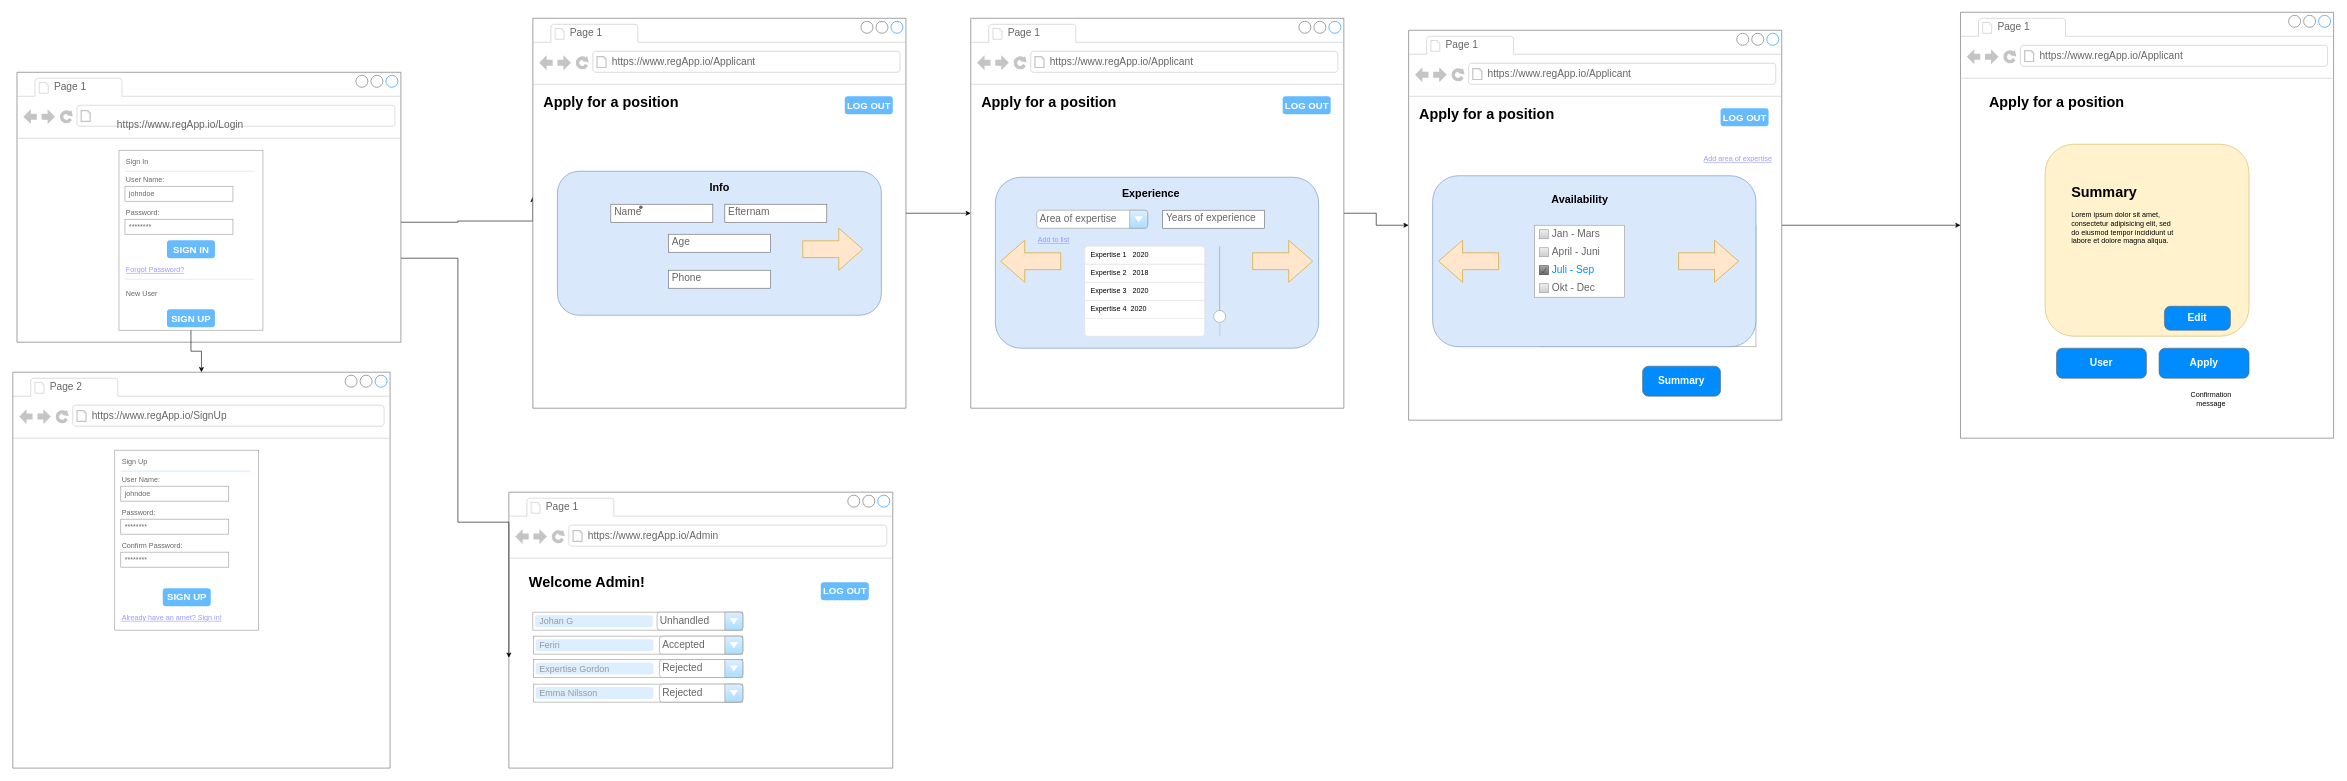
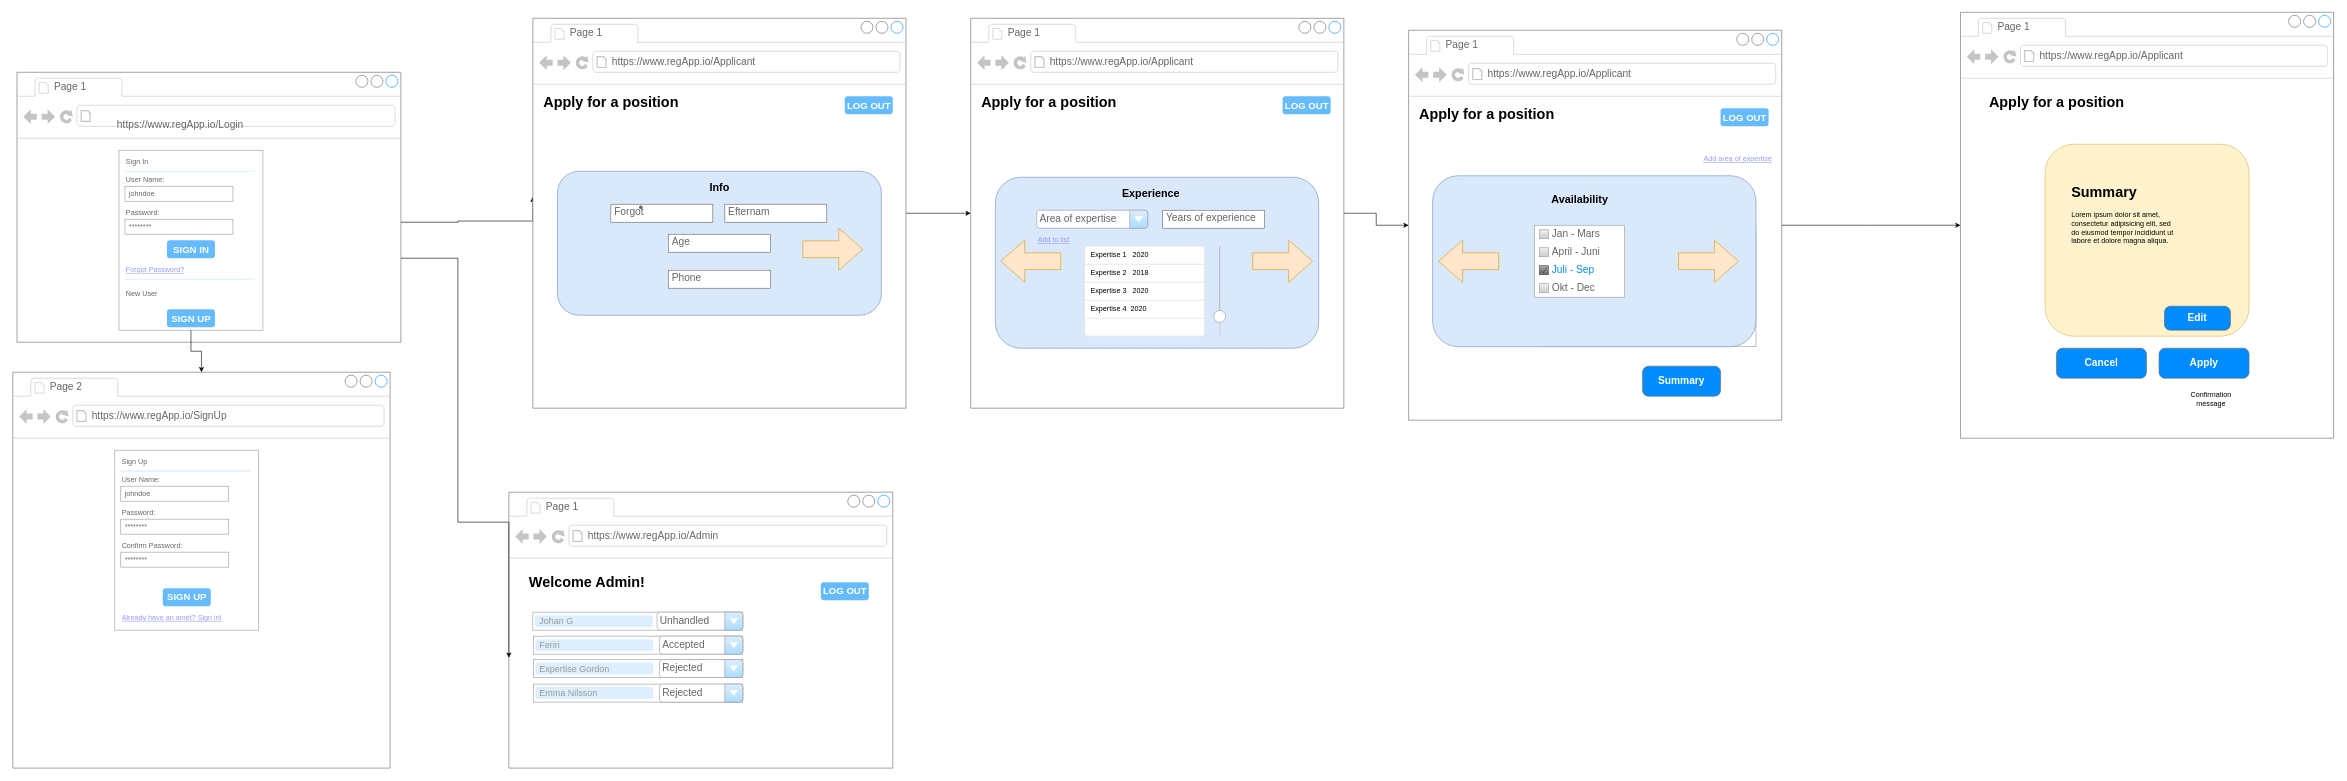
(626, 213) -> (631, 213)
(2102, 363) -> (2102, 363)
